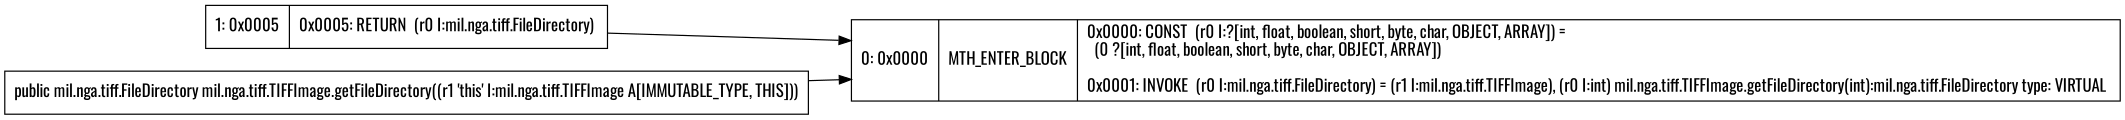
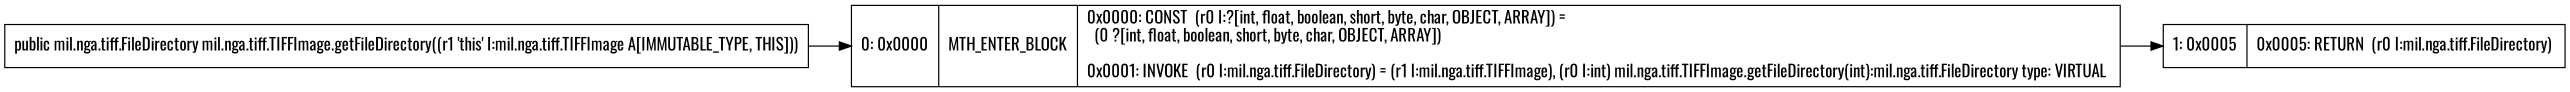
(723, 37) -> (2136, 46)
